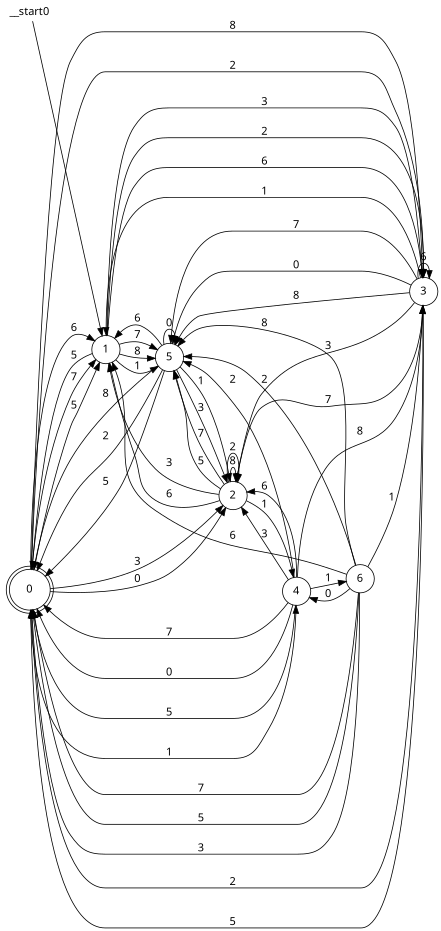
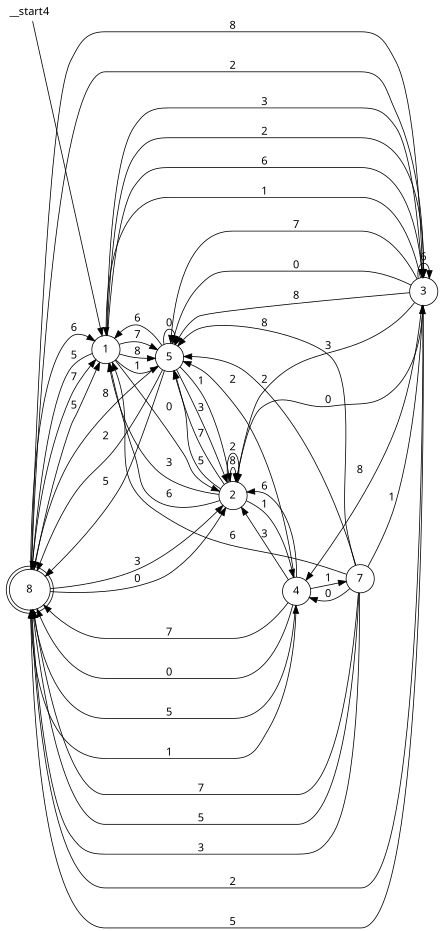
(30, 12) -> (30, 12)
(328, 400) -> (328, 400)
none -> (164, 425)
(359, 444) -> (387, 448)
(360, 579) -> (360, 579)
(30, 590) -> (30, 590)
